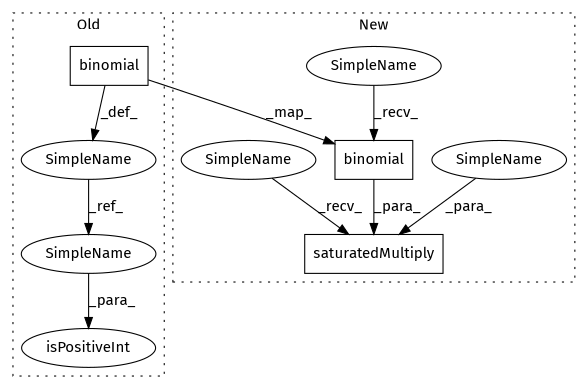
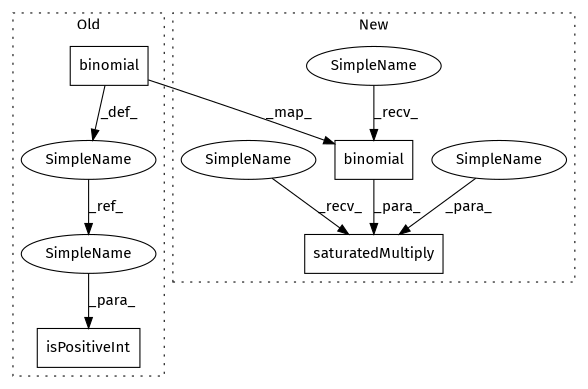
(89, 348) -> (89, 348)
